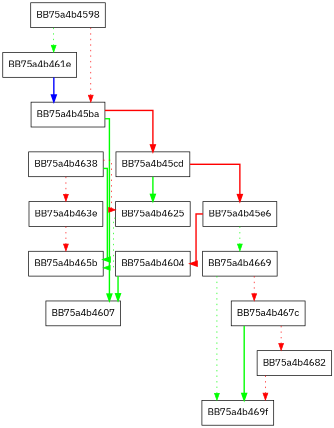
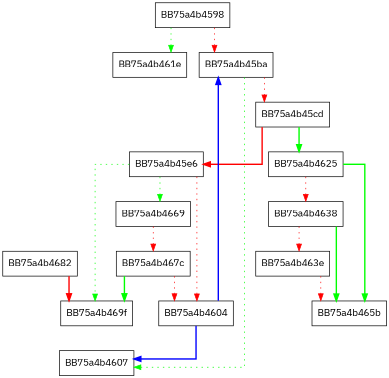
(54, 86) -> (218, 193)
(146, 110) -> (264, 86)
(111, 181) -> (306, 186)
(109, 204) -> (245, 274)
(196, 236) -> (197, 235)
(114, 244) -> (365, 218)
(118, 285) -> (185, 359)
(217, 335) -> (95, 212)
(281, 335) -> (174, 285)
(265, 384) -> (69, 285)
